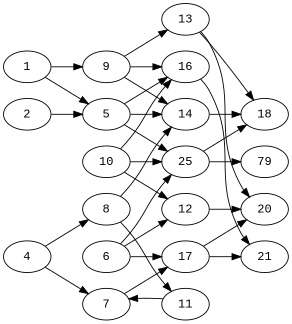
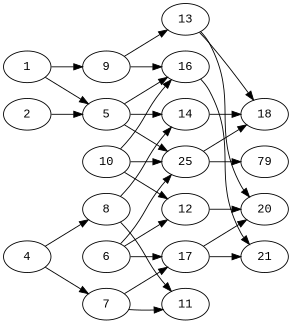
(140, 87) -> none
(150, 298) -> (141, 310)
